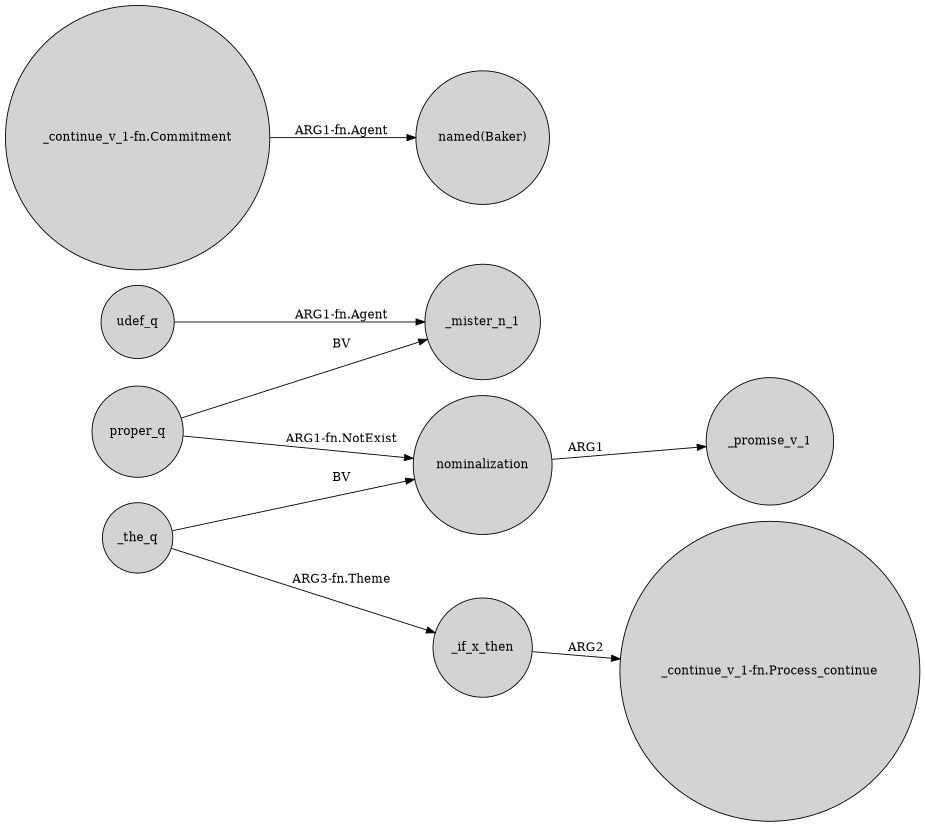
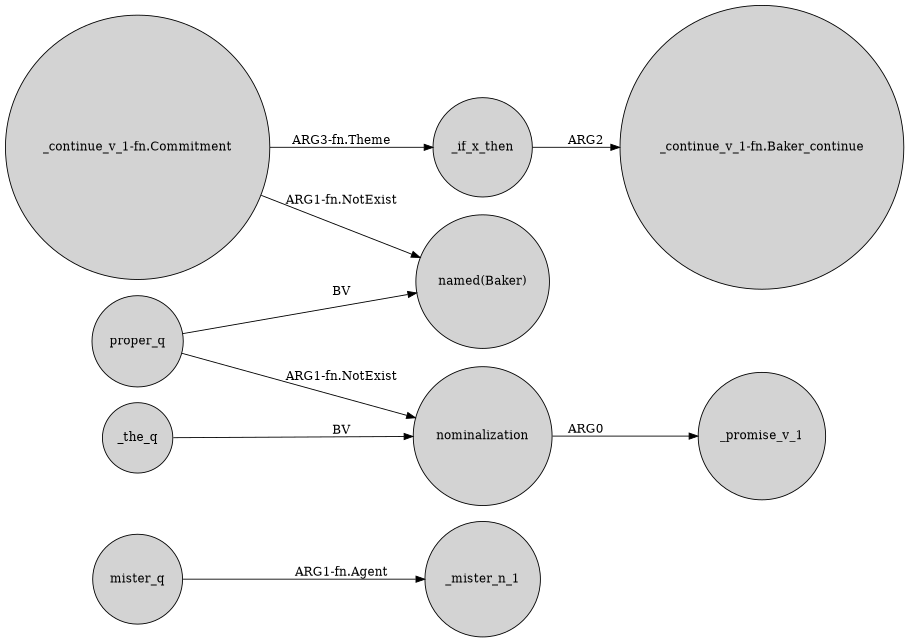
(342, 131) -> (342, 200)
(138, 322) -> (138, 579)
(300, 380) -> (295, 314)
(586, 448) -> (586, 430)
(299, 589) -> (347, 147)
(770, 671) -> (762, 147)
